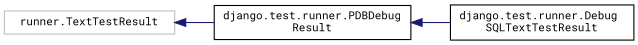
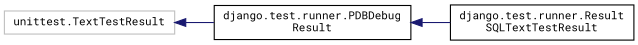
(90, 23) -> (90, 23)
(542, 23) -> (542, 23)
